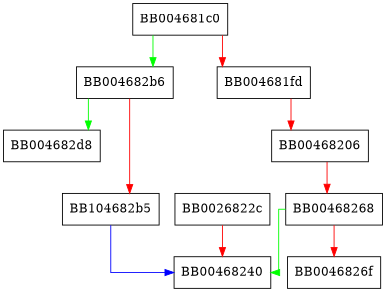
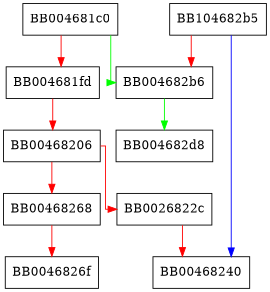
(130, 142) -> (191, 46)
none -> (106, 176)
(279, 238) -> none
